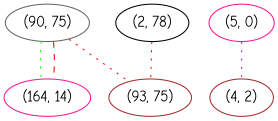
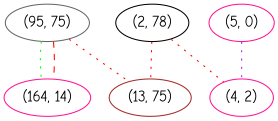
(47, 23) -> (47, 23)
none -> (197, 61)
(150, 98) -> (150, 98)
(242, 98) -> (242, 98)
